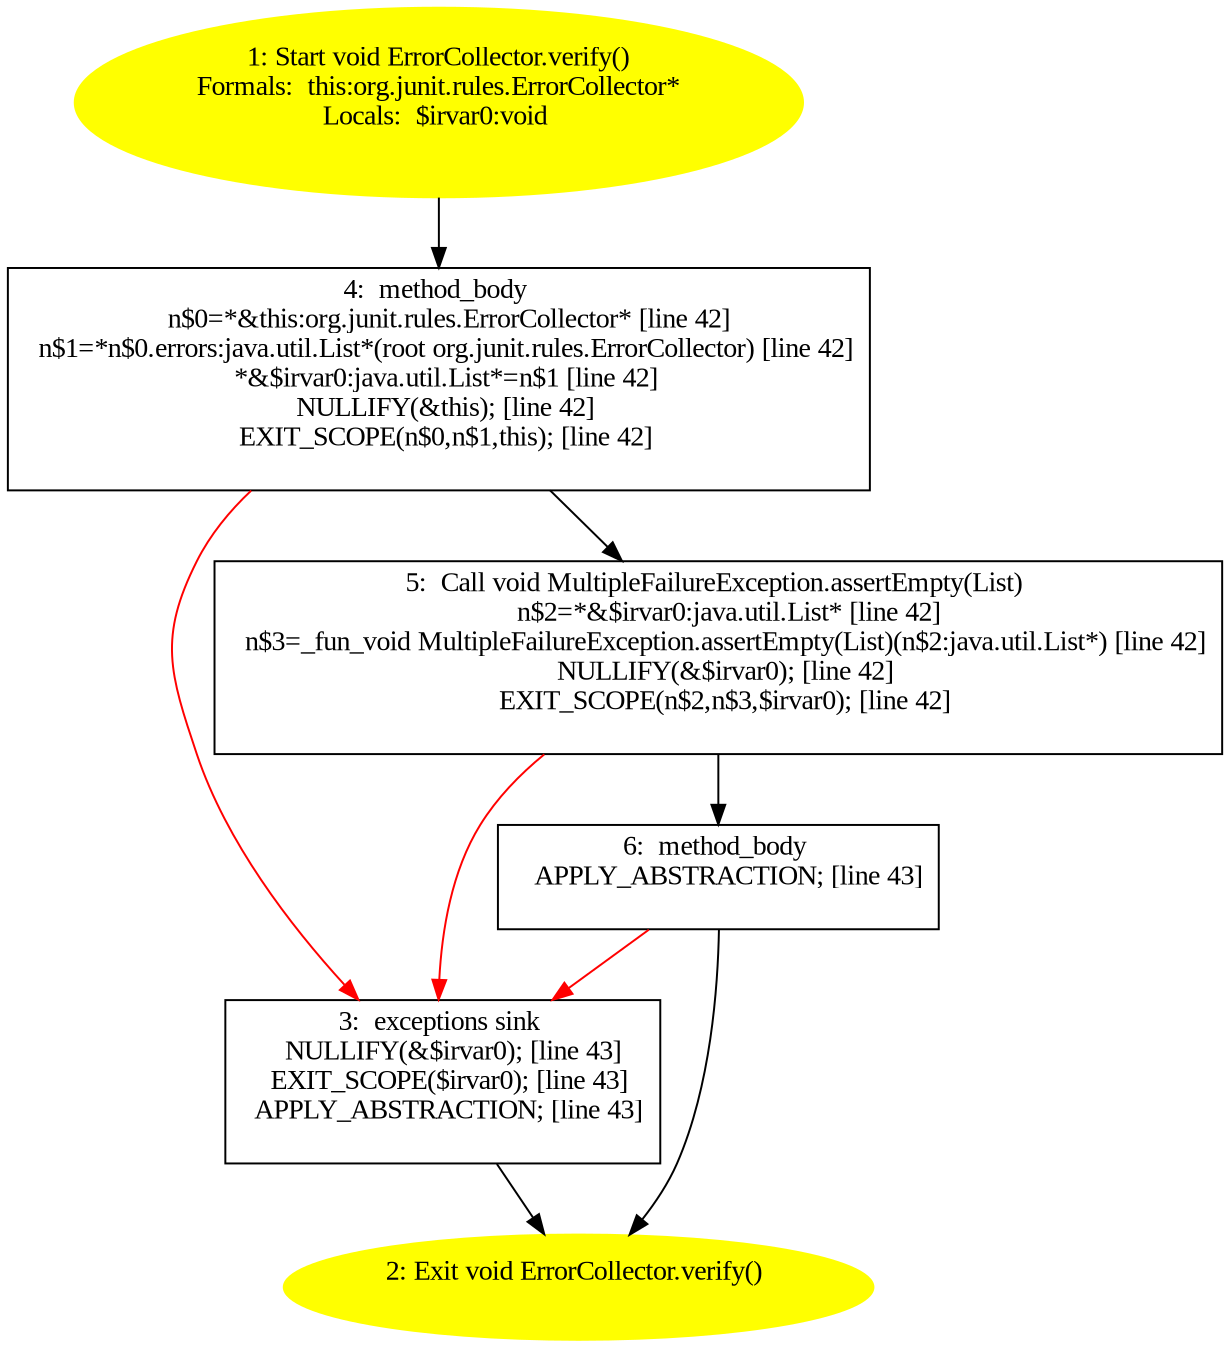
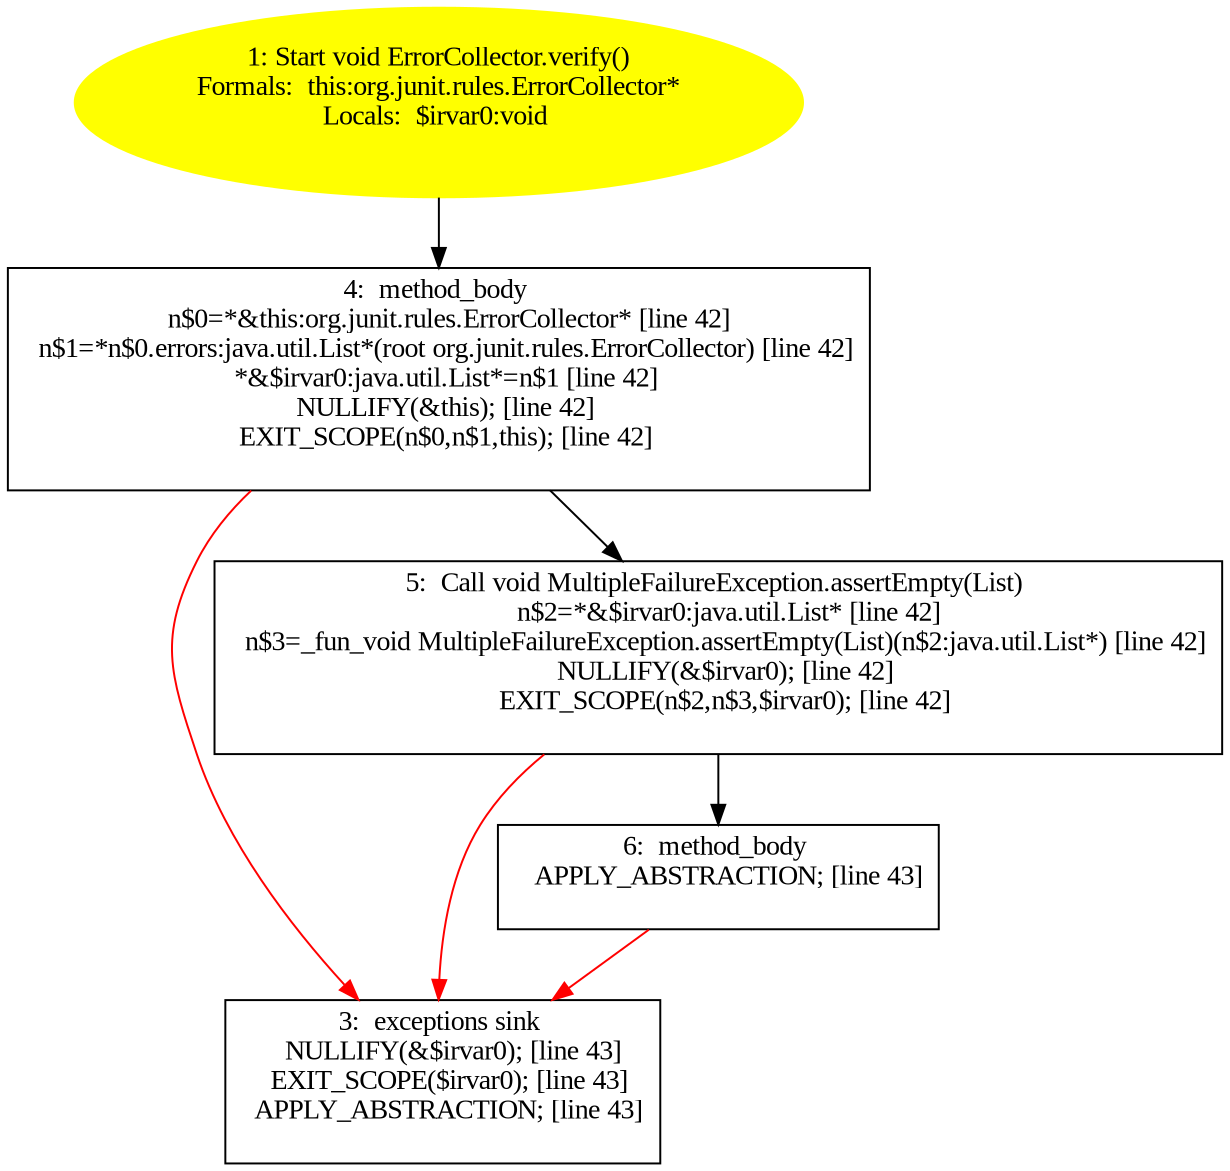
(579, 1287) -> none
